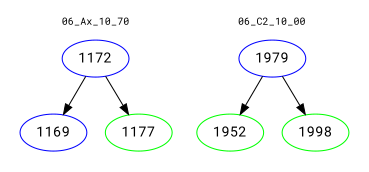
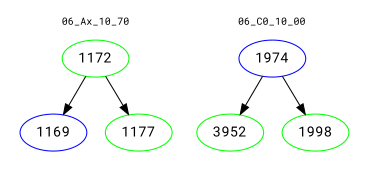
(272, 22) -> (272, 22)
(96, 59) -> (96, 59)
(272, 59) -> (272, 59)
(230, 133) -> (230, 133)
